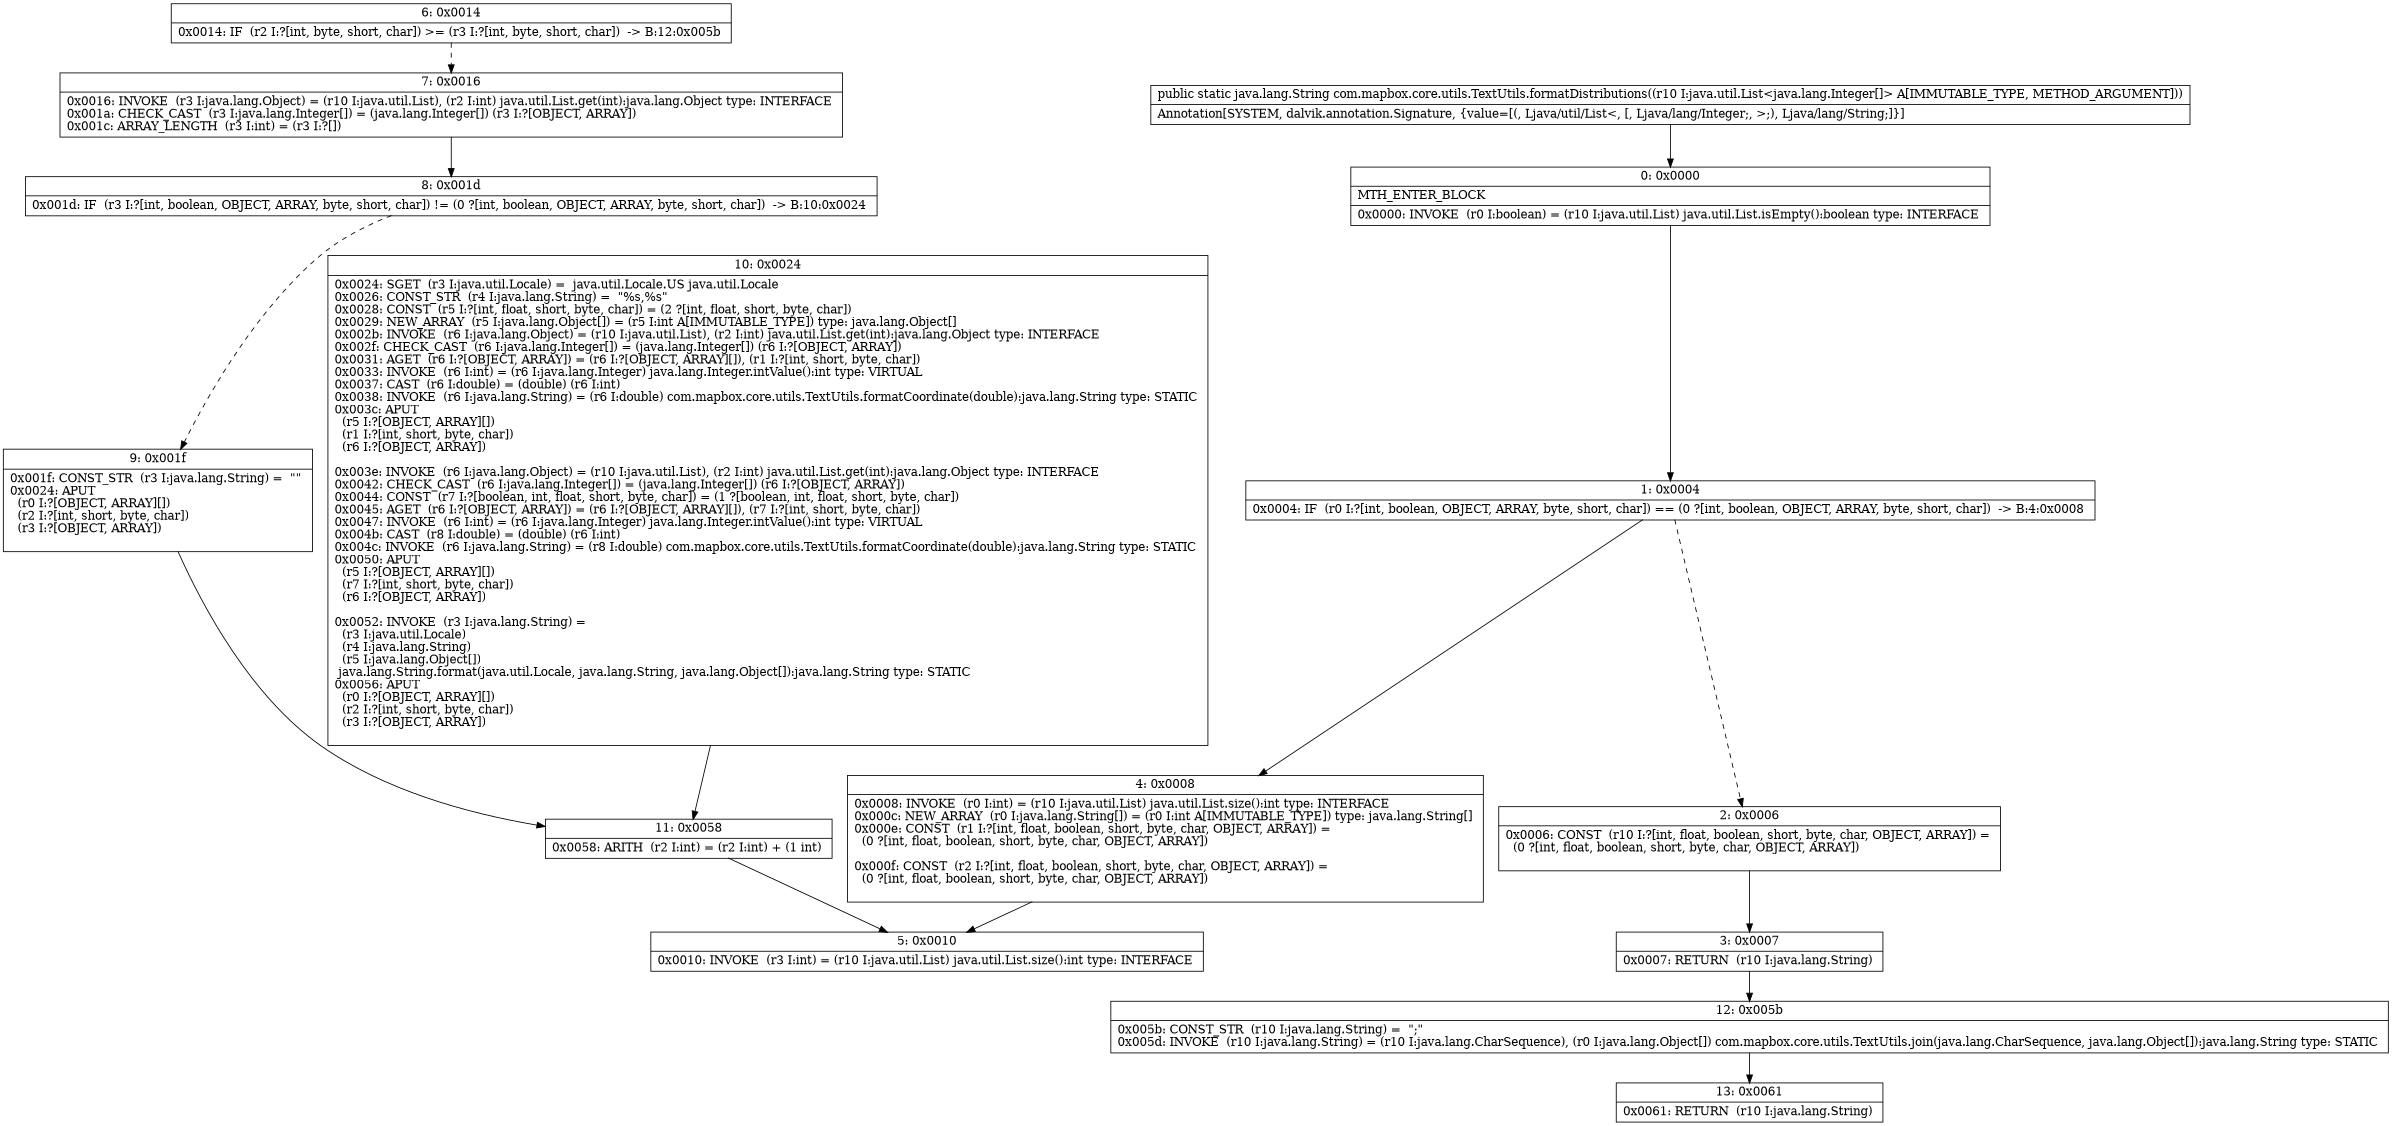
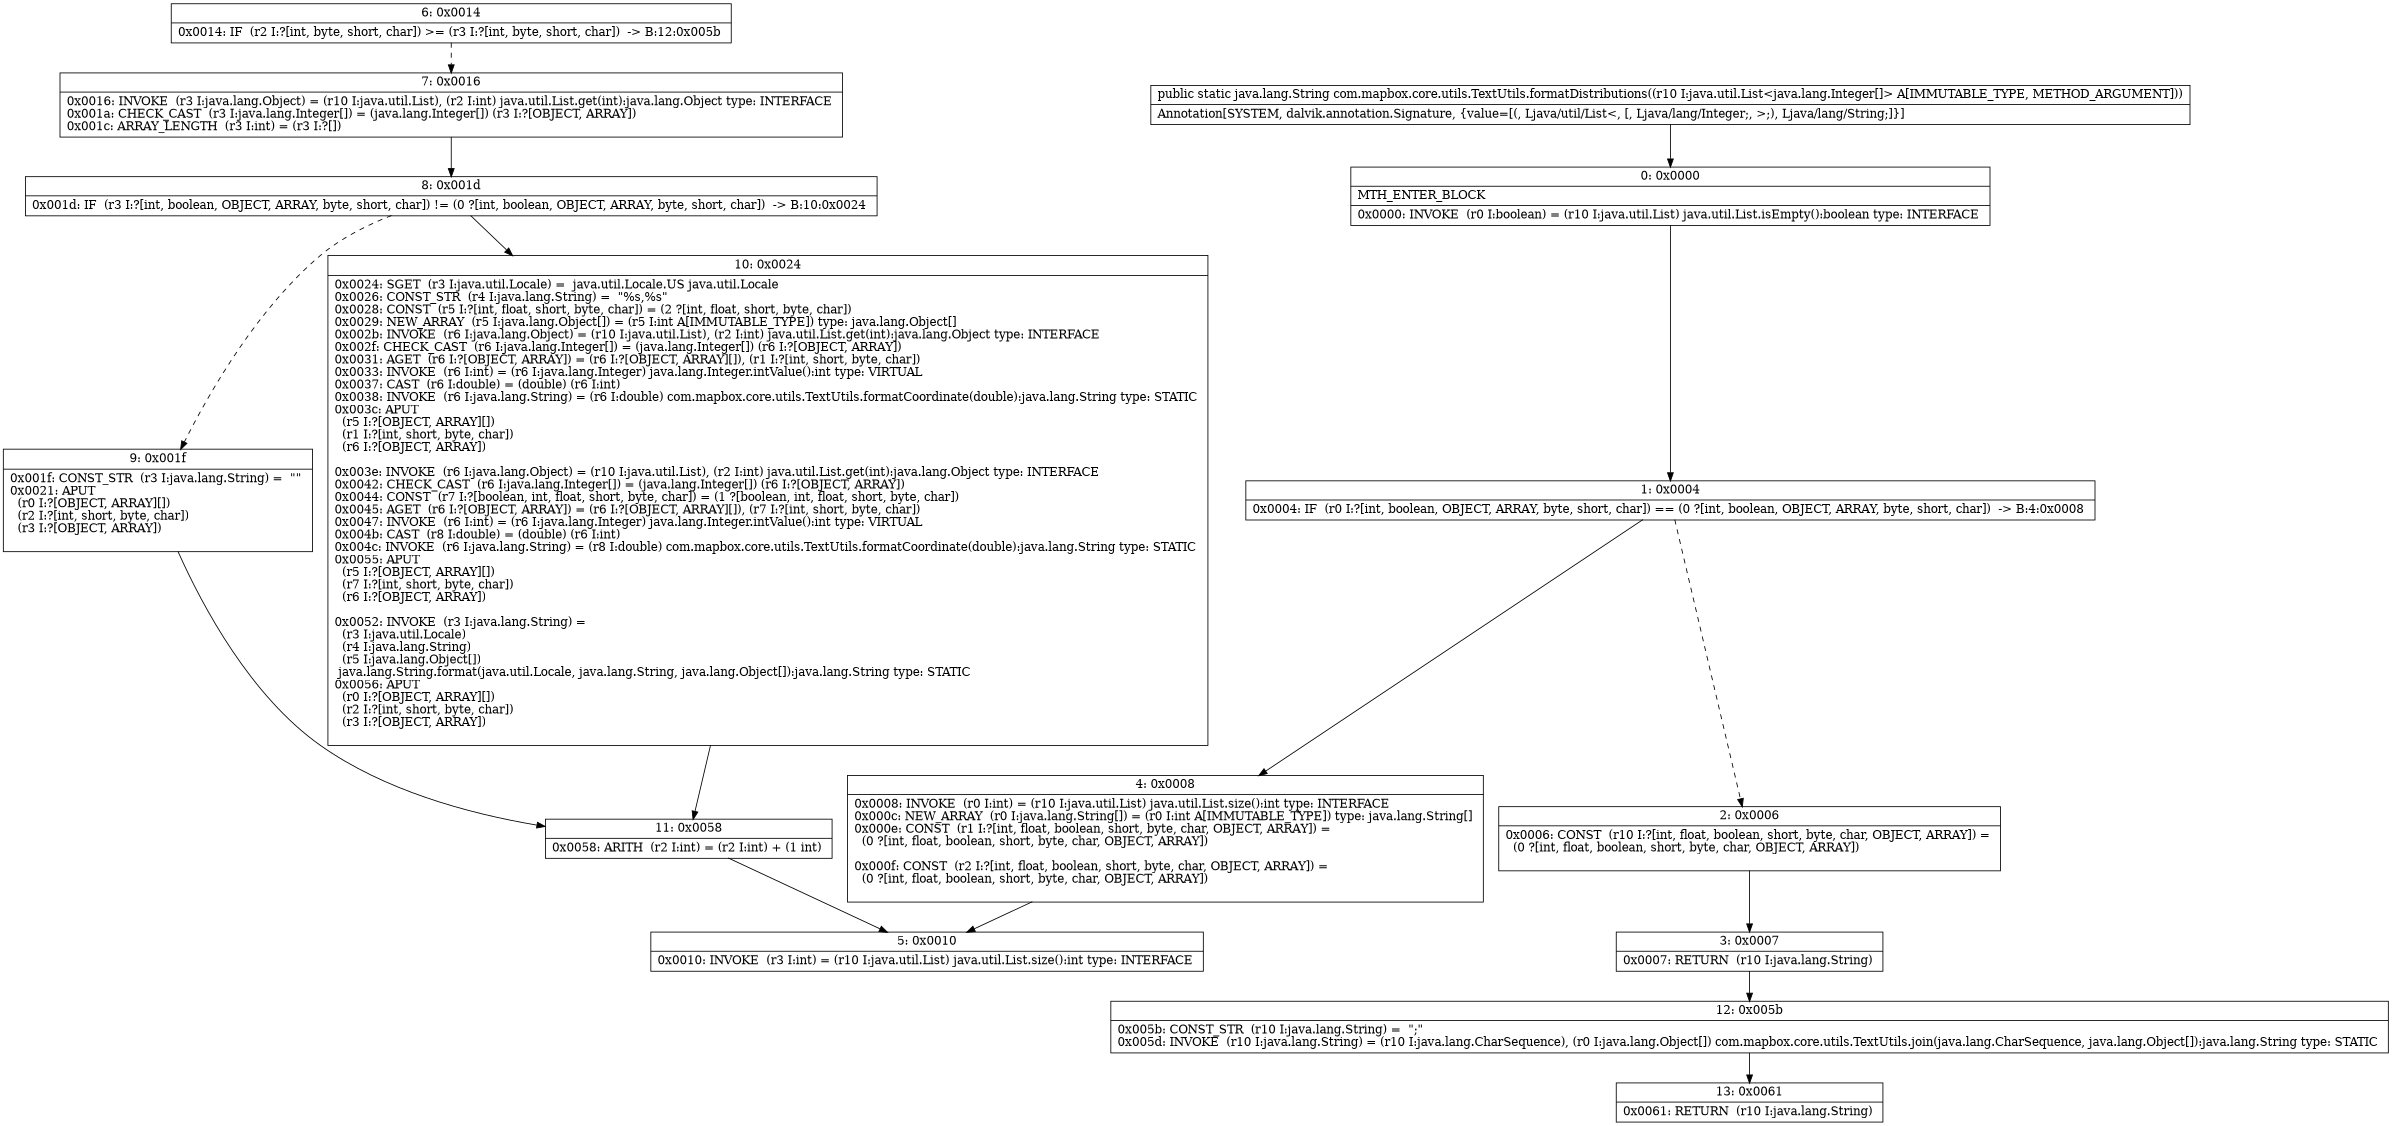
none -> (489, 233)
(57, 491) -> (57, 491)
(381, 560) -> (381, 560)
